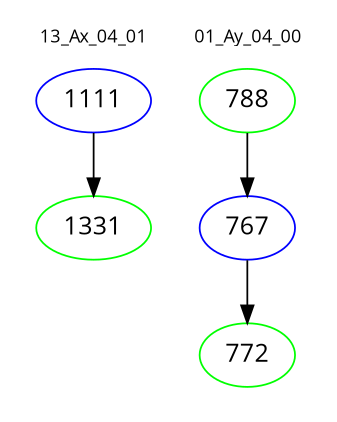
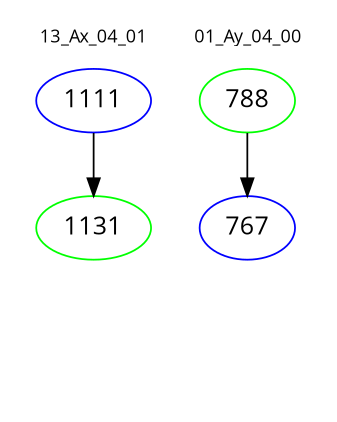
(94, 228) -> (94, 228)
(247, 355) -> none
